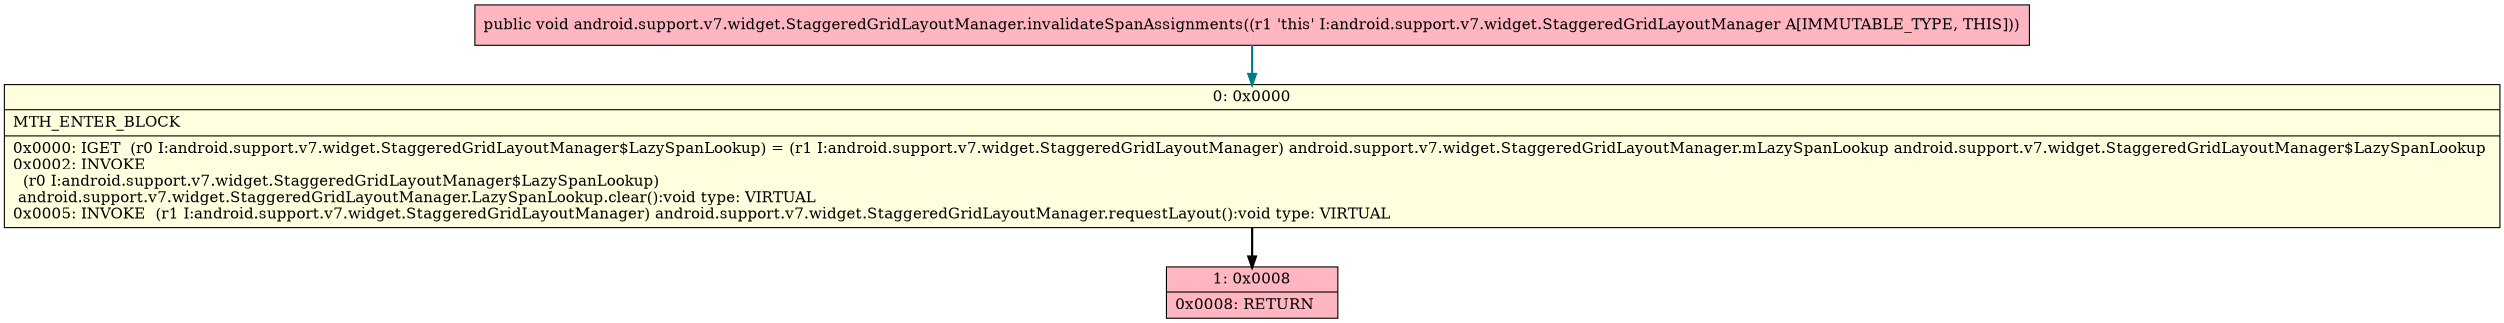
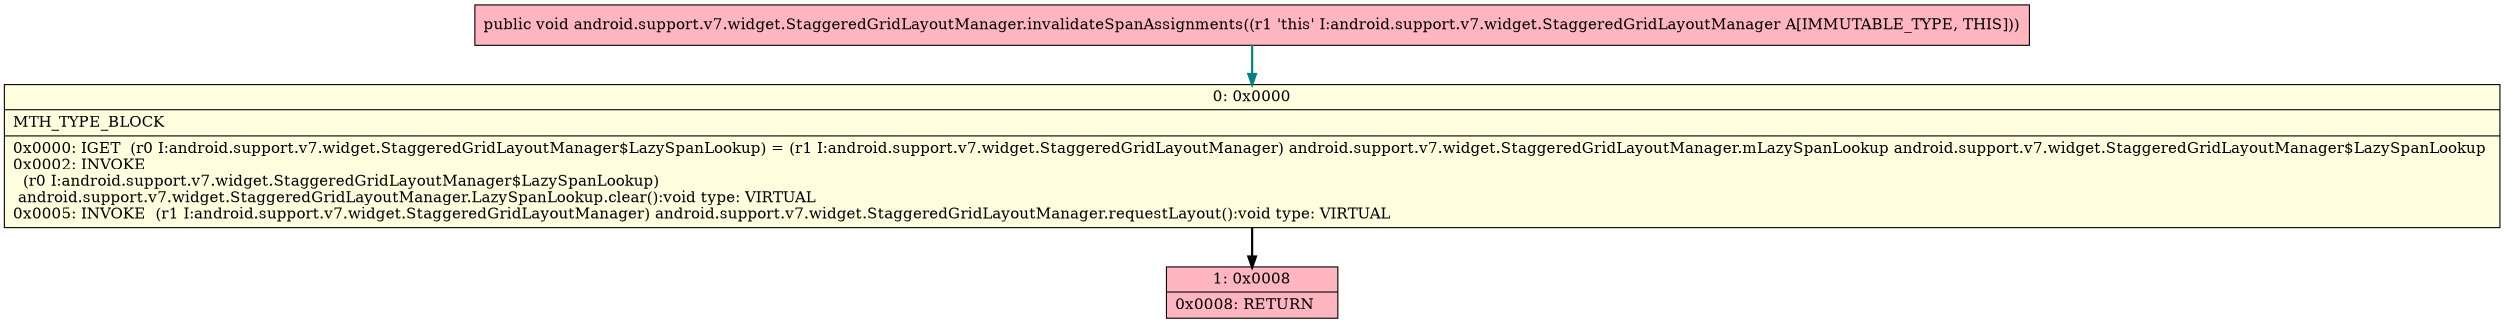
(97, 122) -> (89, 122)
